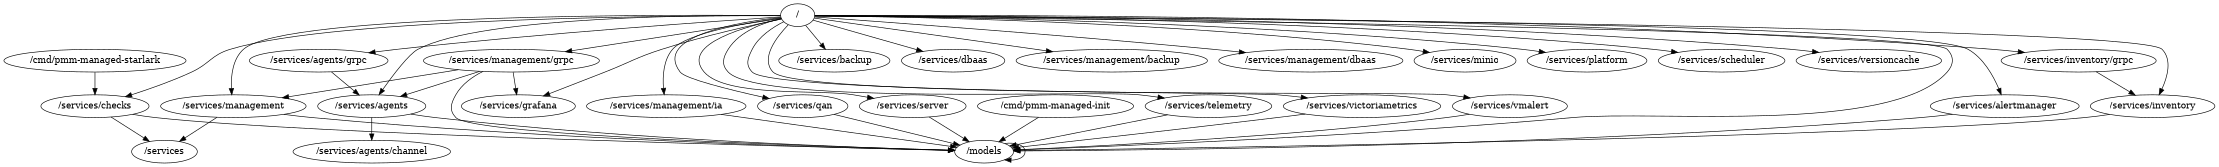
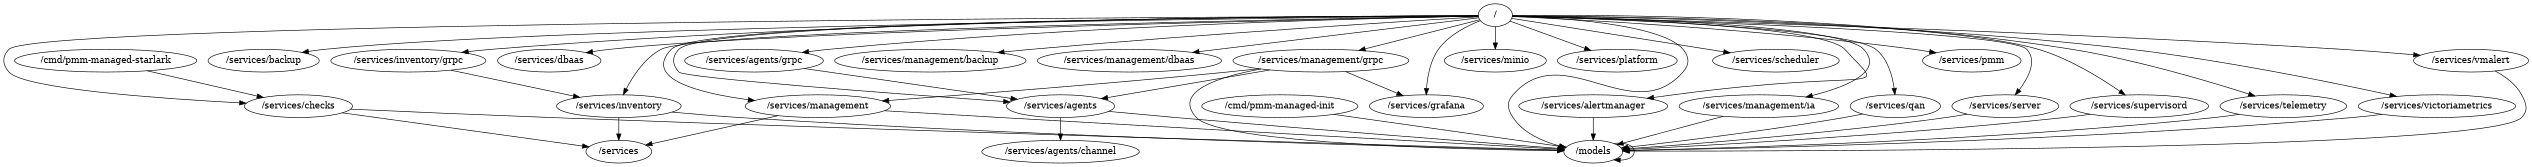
(1869, 61) -> (1972, 61)
none -> (2139, 106)
none -> (619, 126)
